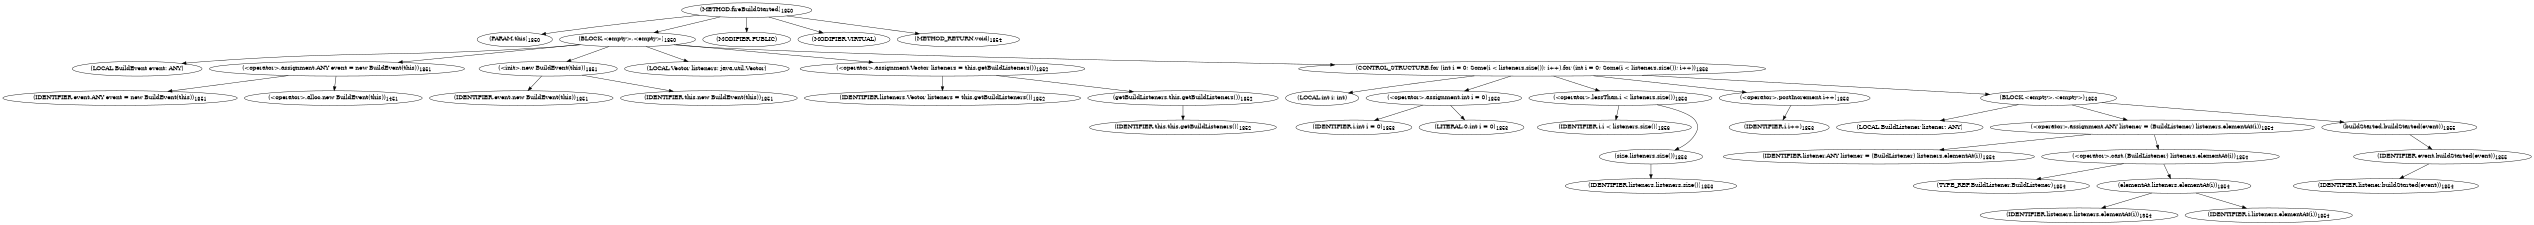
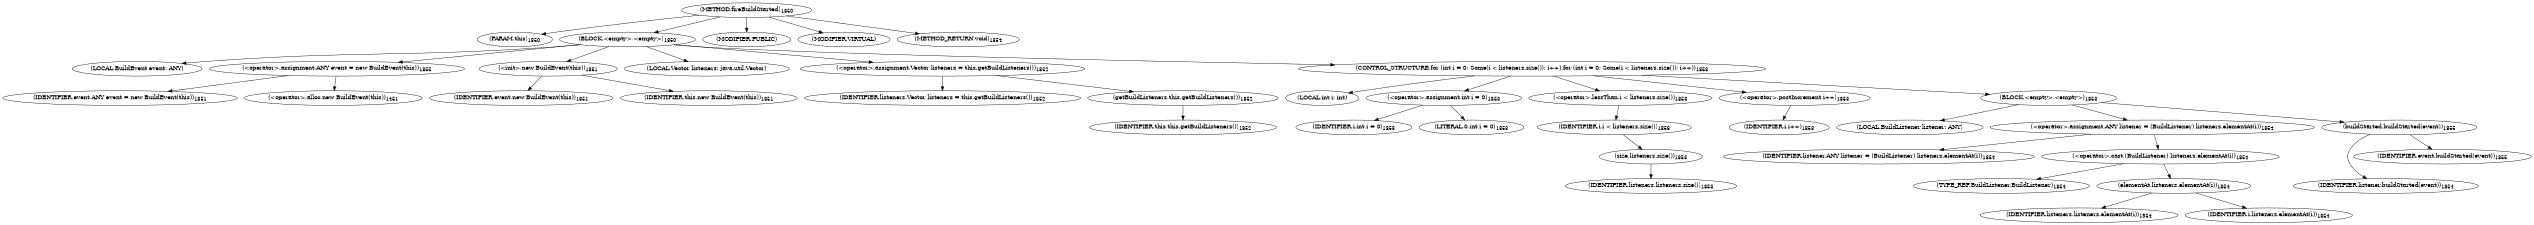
(425, 68) -> (425, 68)
(1694, 119) -> (1631, 141)
(2416, 170) -> (2348, 153)
